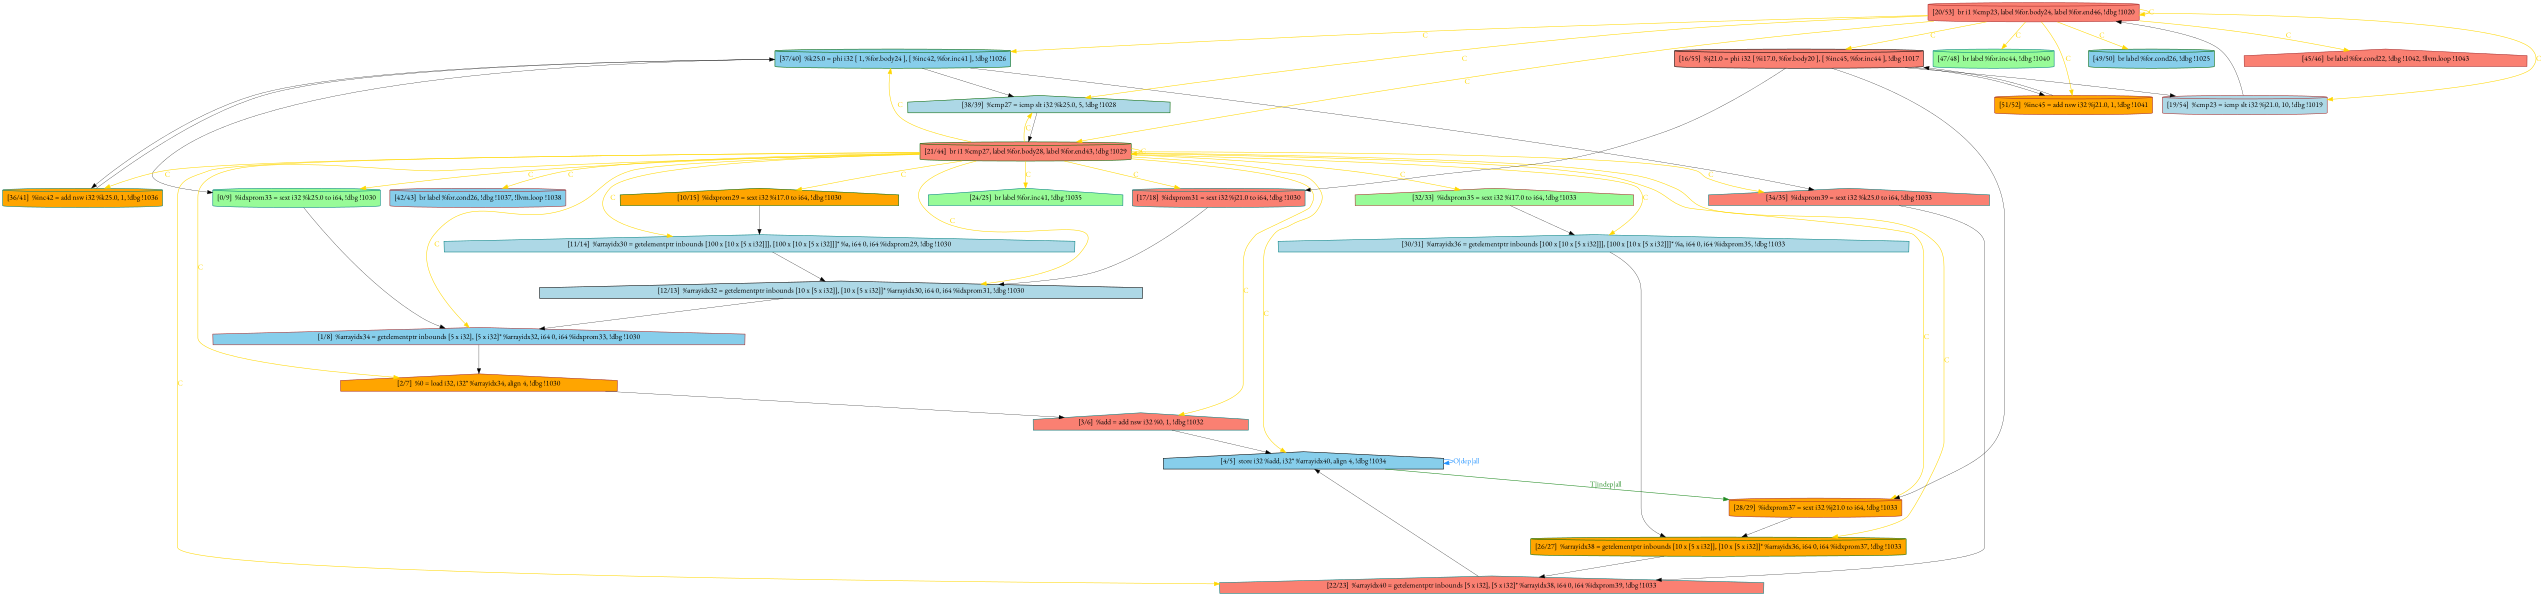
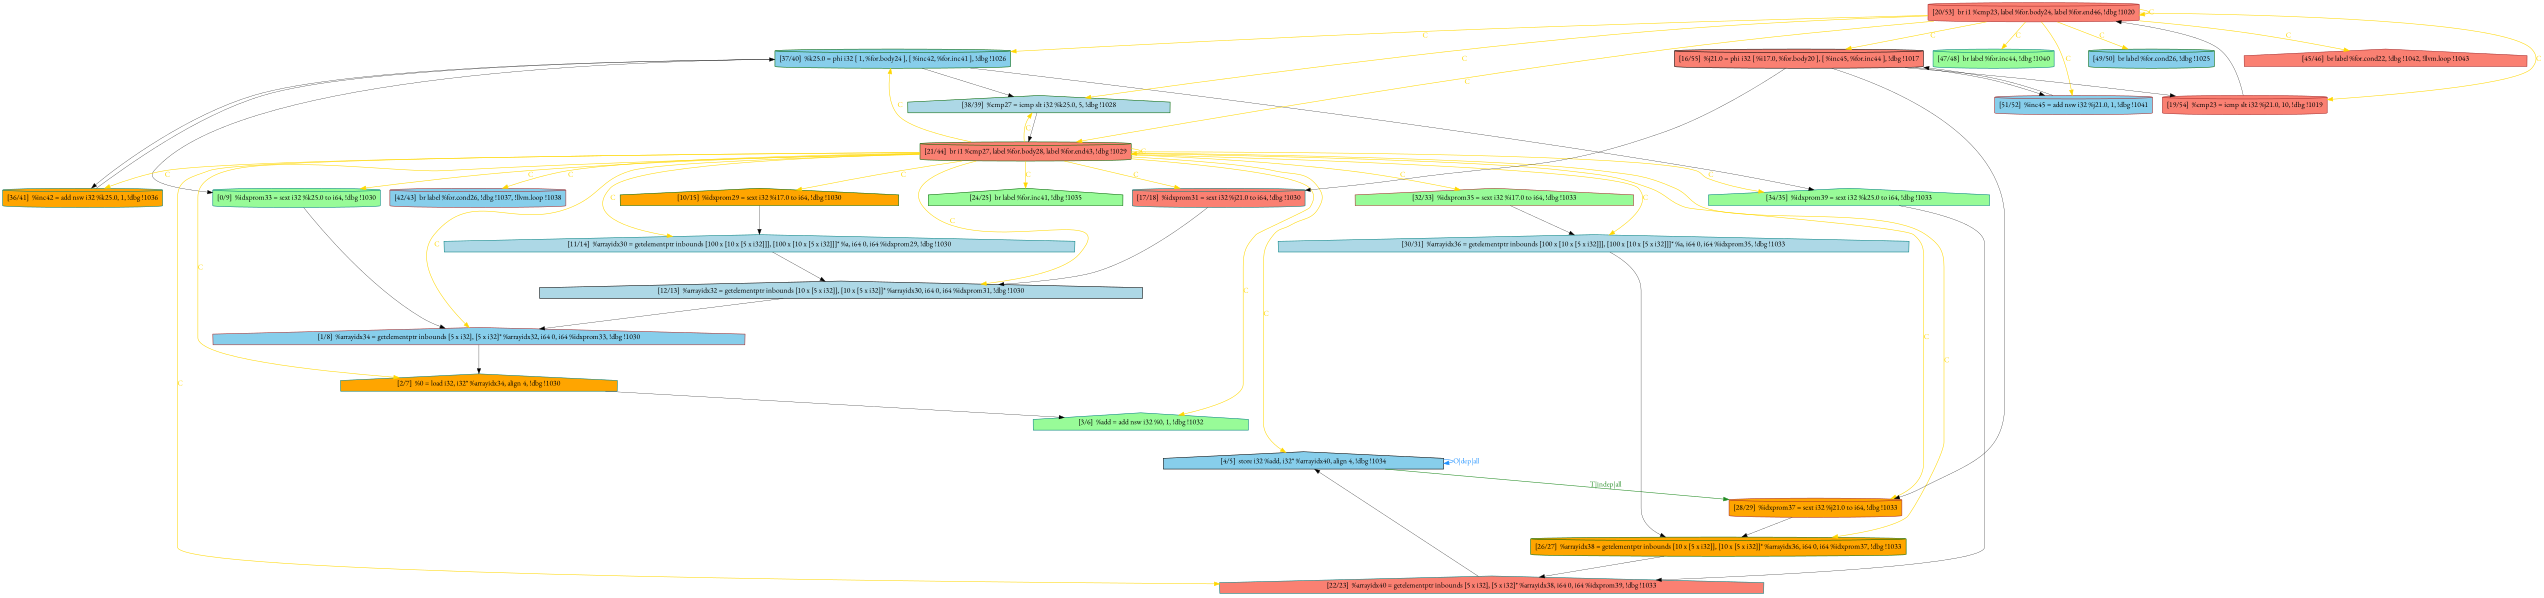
(2074, 105) -> (2074, 105)
(2245, 105) -> (2245, 105)
(1026, 198) -> (1026, 198)
(1849, 198) -> (1849, 198)
(479, 383) -> (479, 383)
(1141, 422) -> (1141, 422)
(1219, 441) -> none
